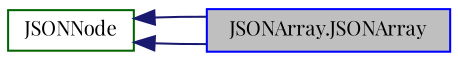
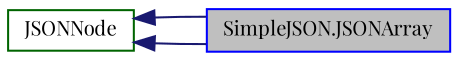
(328, 30) -> (328, 30)
